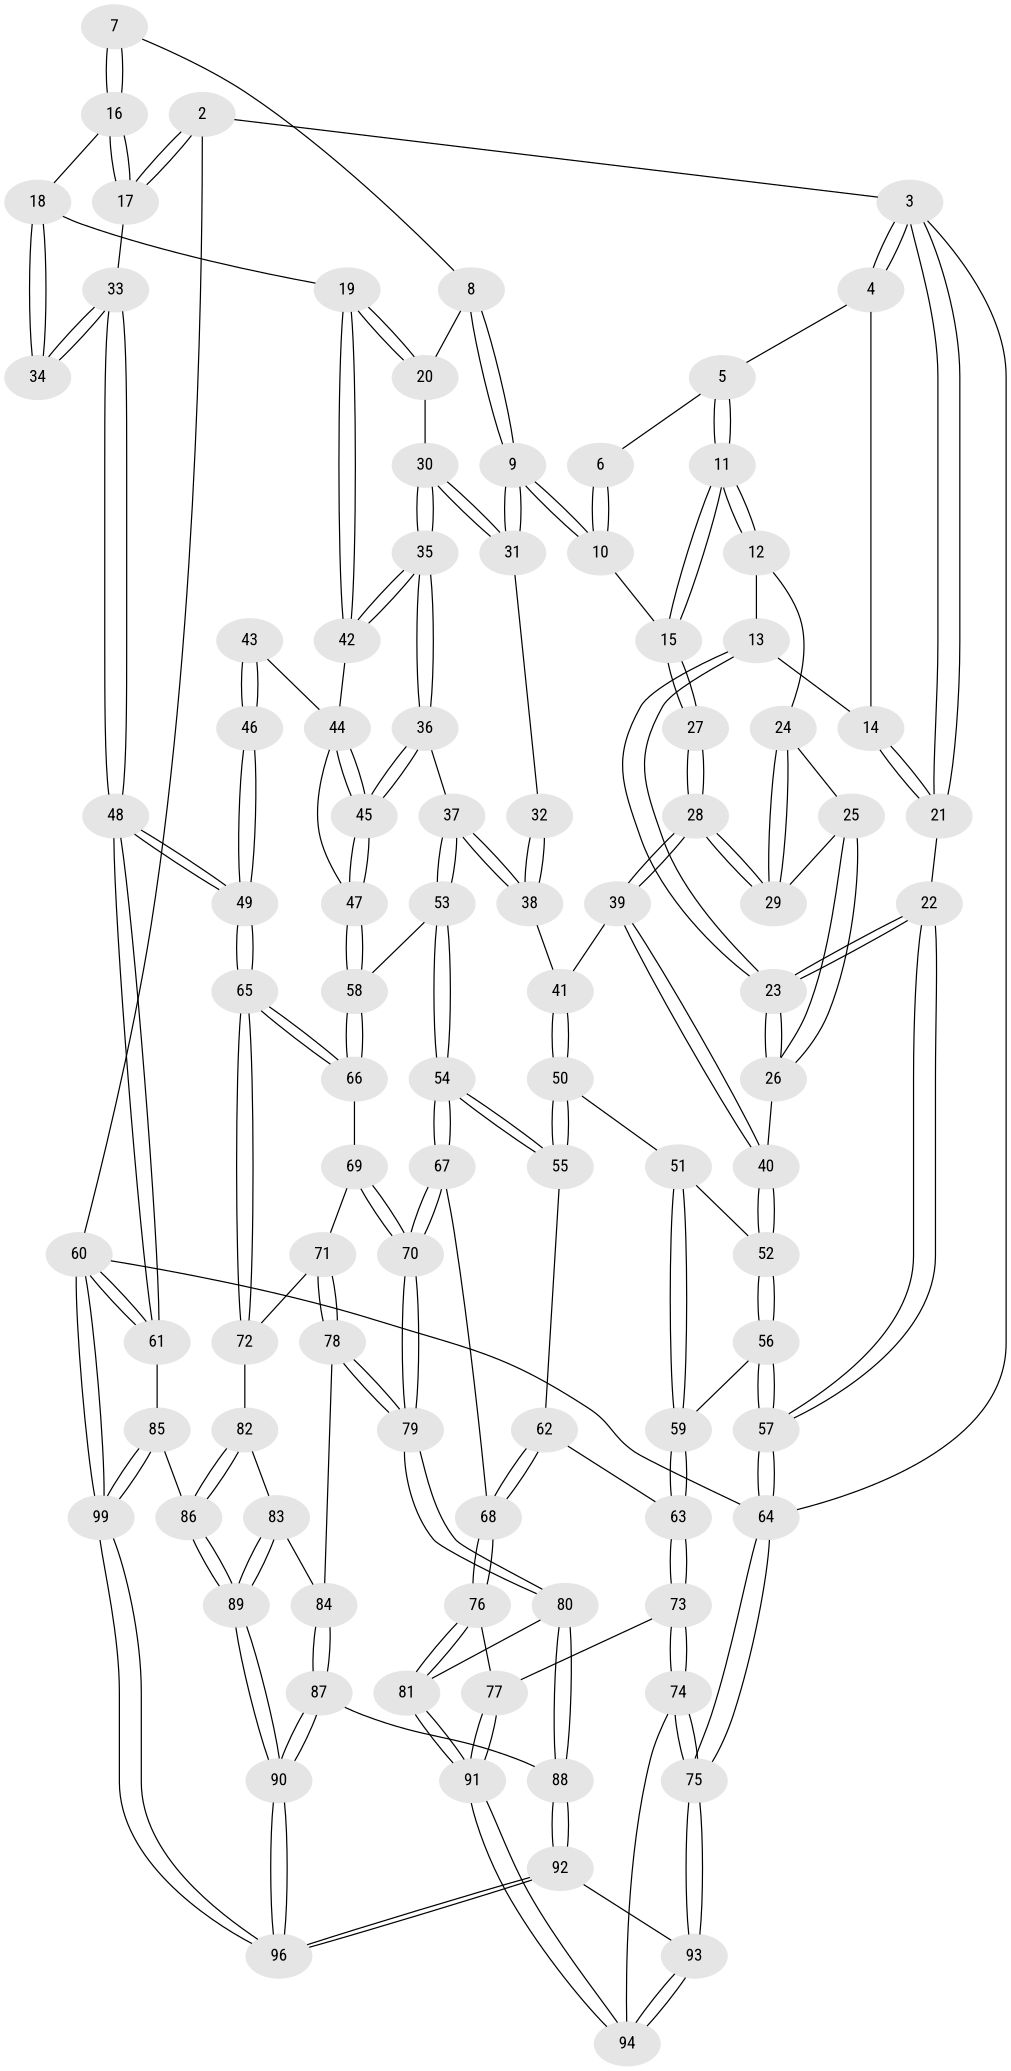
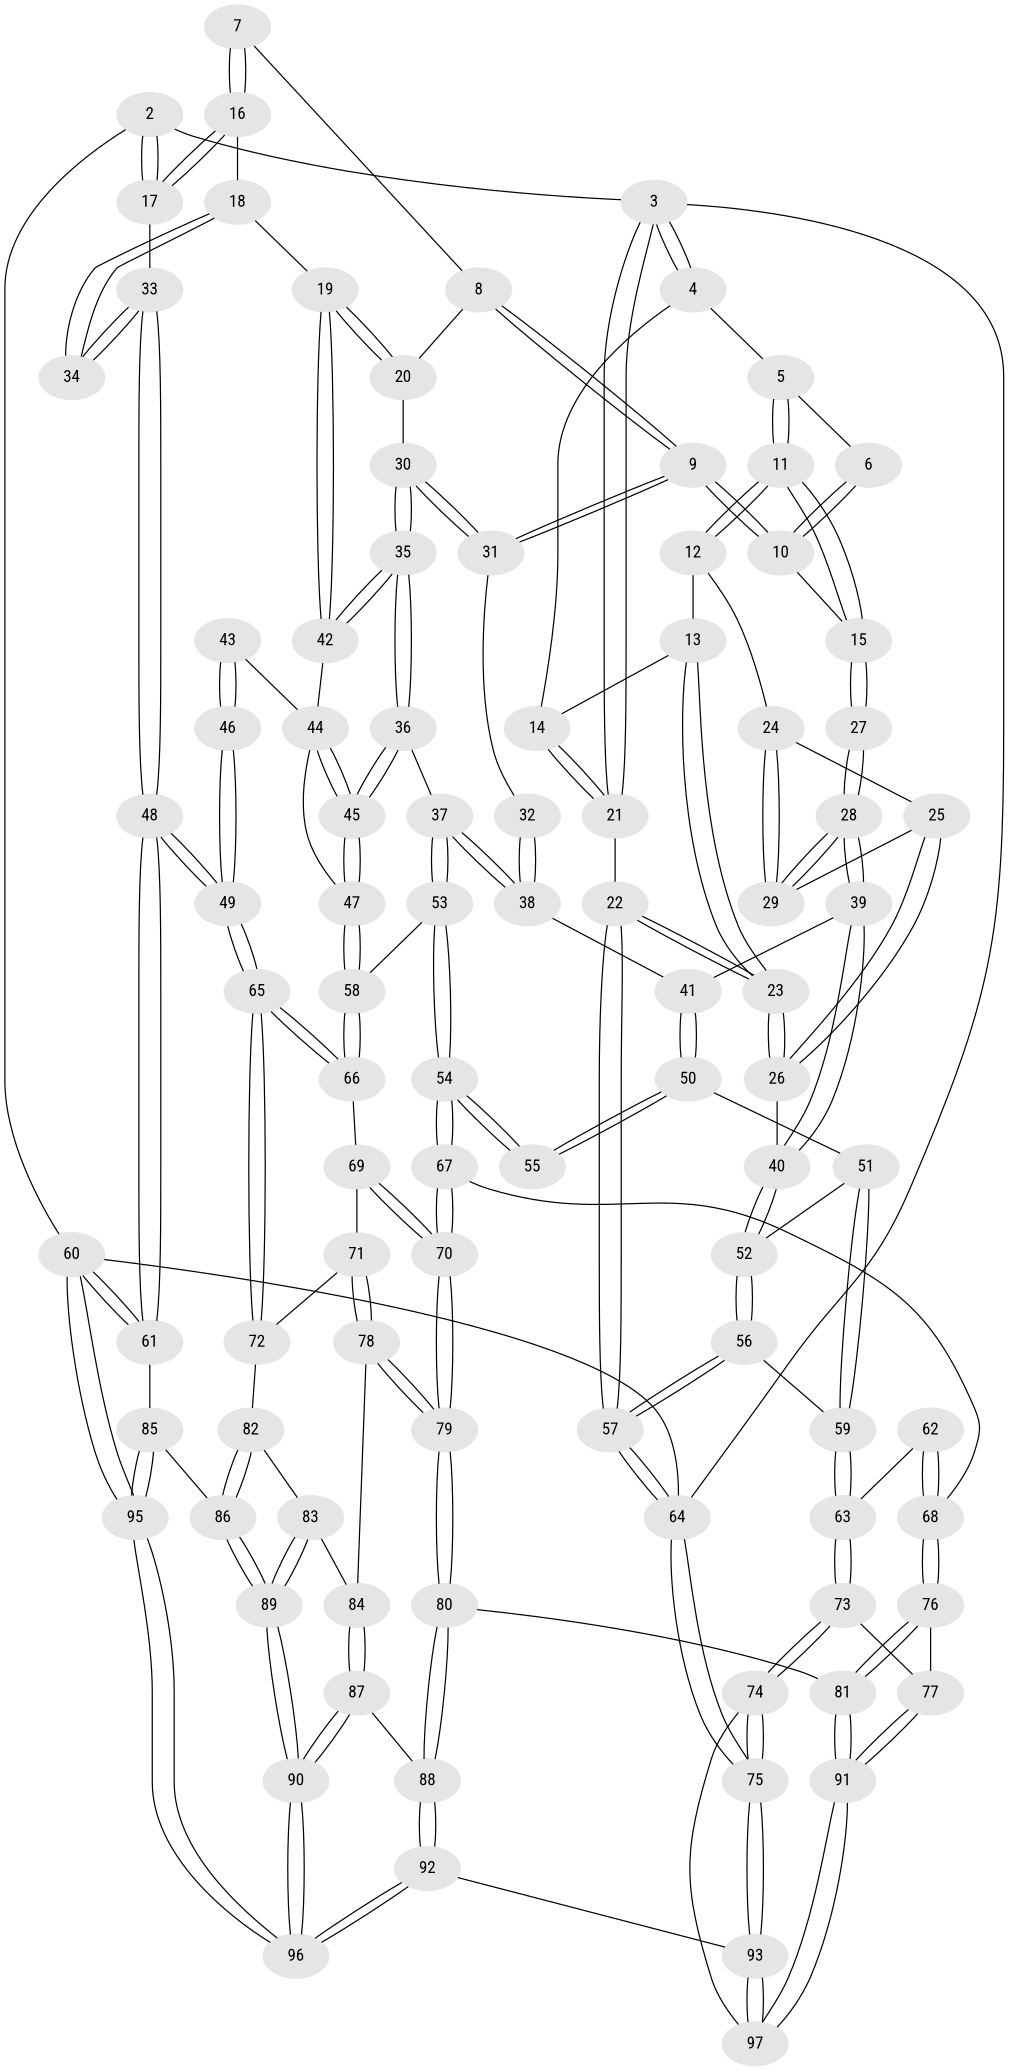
(552, 1298) -> none
(101, 1518) -> (135, 1518)
(627, 2044) -> (755, 2044)
